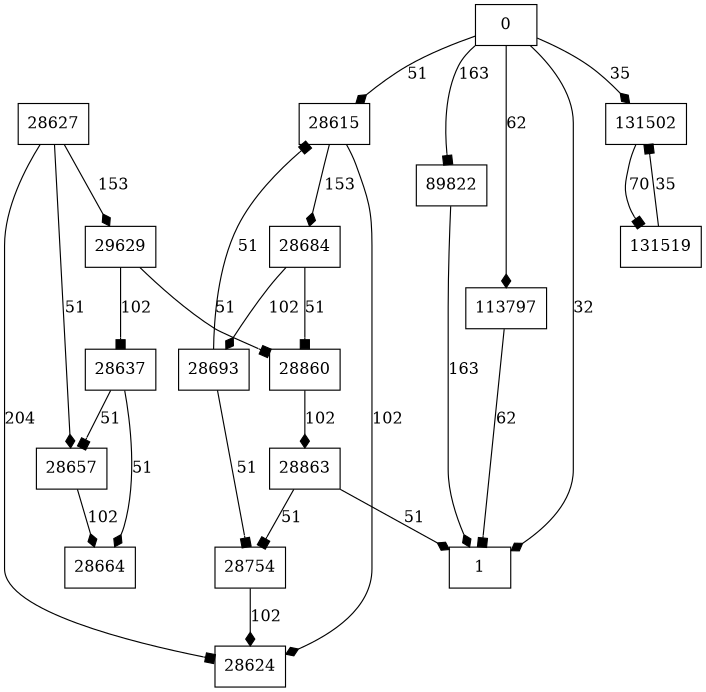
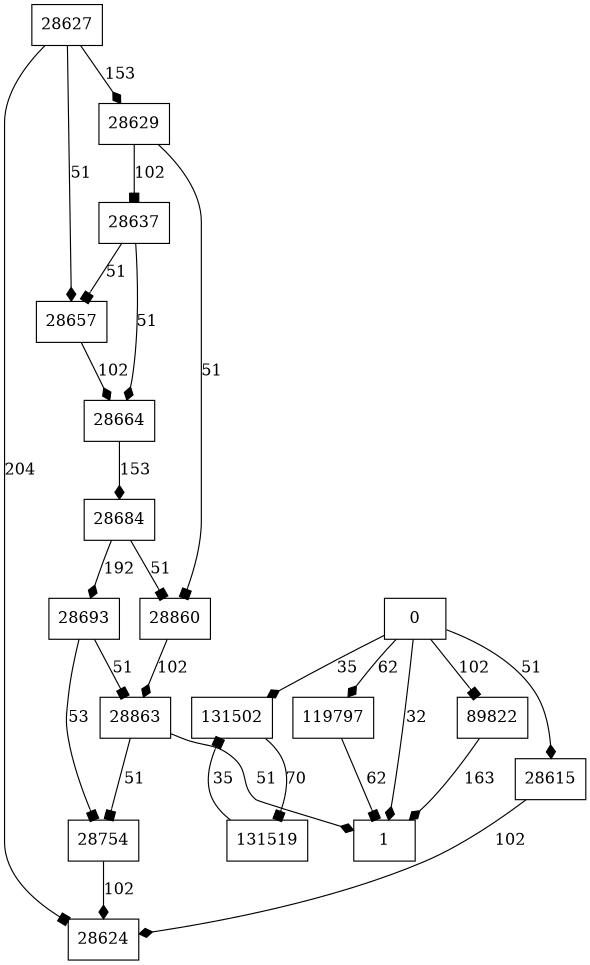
(474, 75) -> (474, 668)
(321, 179) -> (119, 464)
(232, 239) -> (107, 663)
(121, 247) -> (134, 124)
(284, 308) -> (119, 569)
(506, 308) -> (333, 718)
(247, 469) -> (79, 718)
